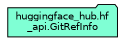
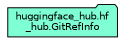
(63, 22) -> (63, 22)
